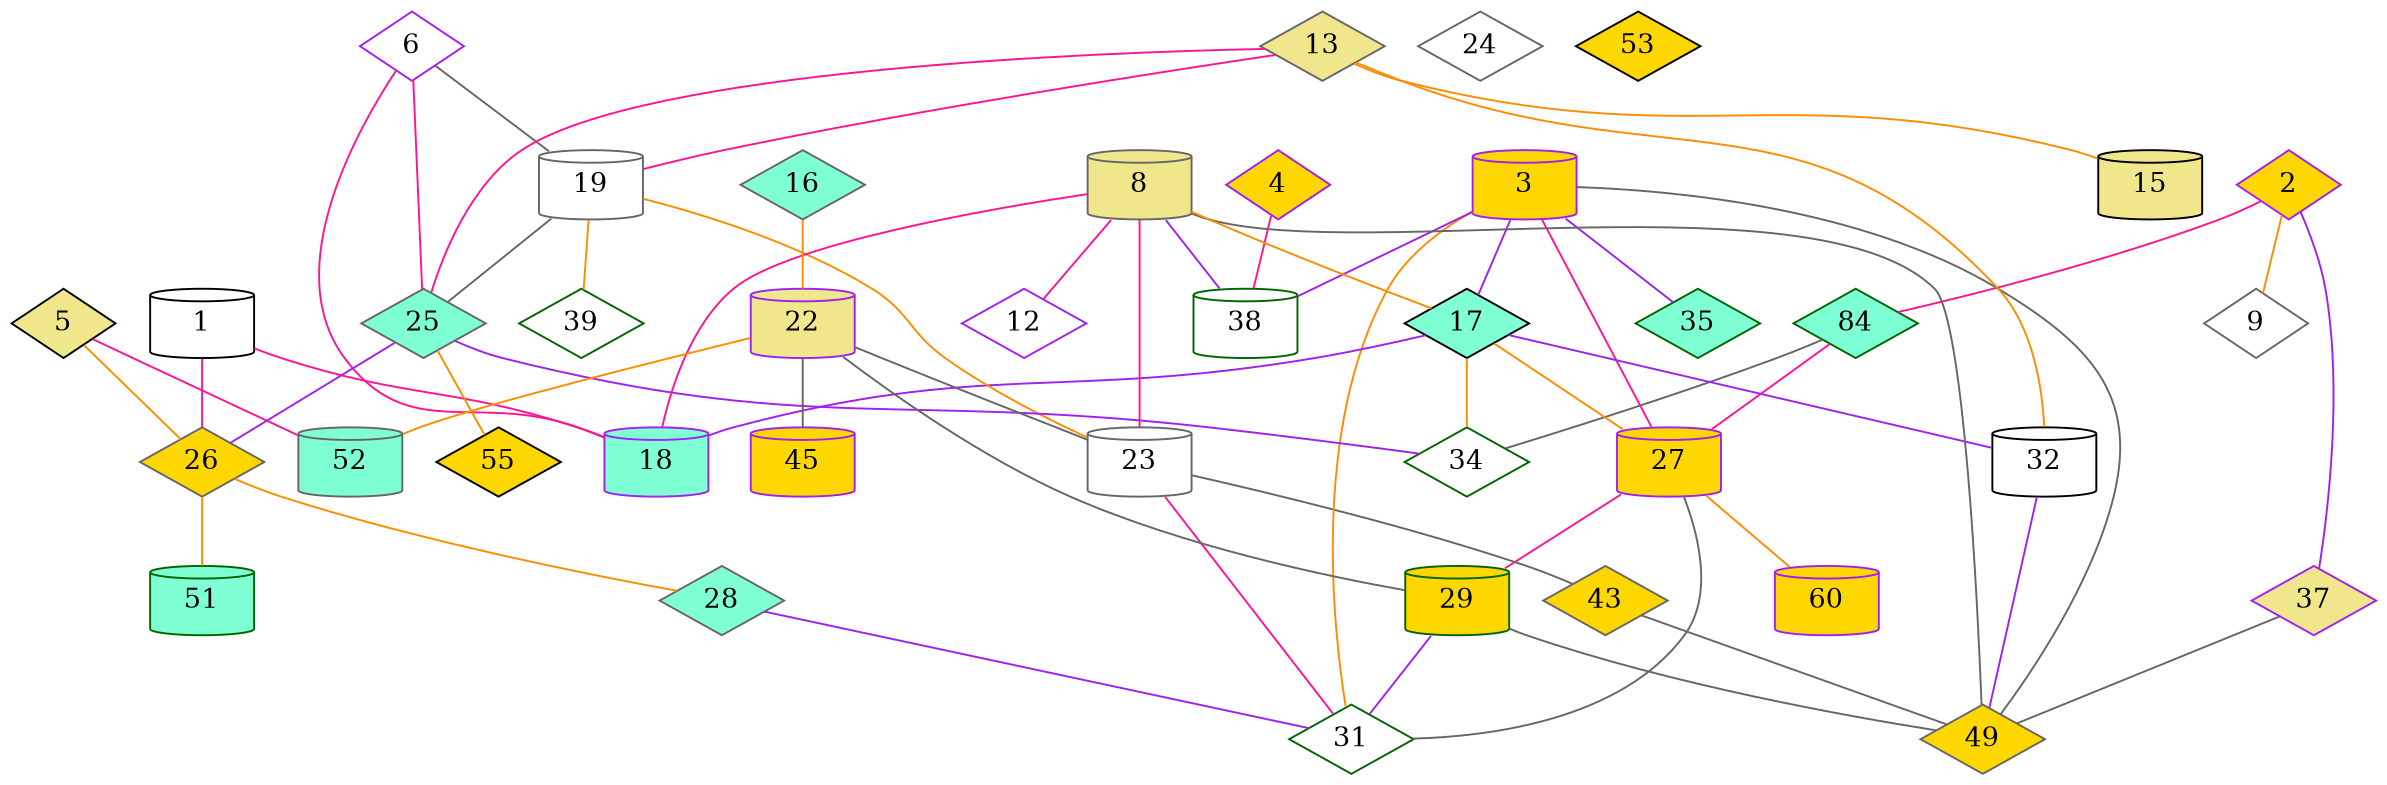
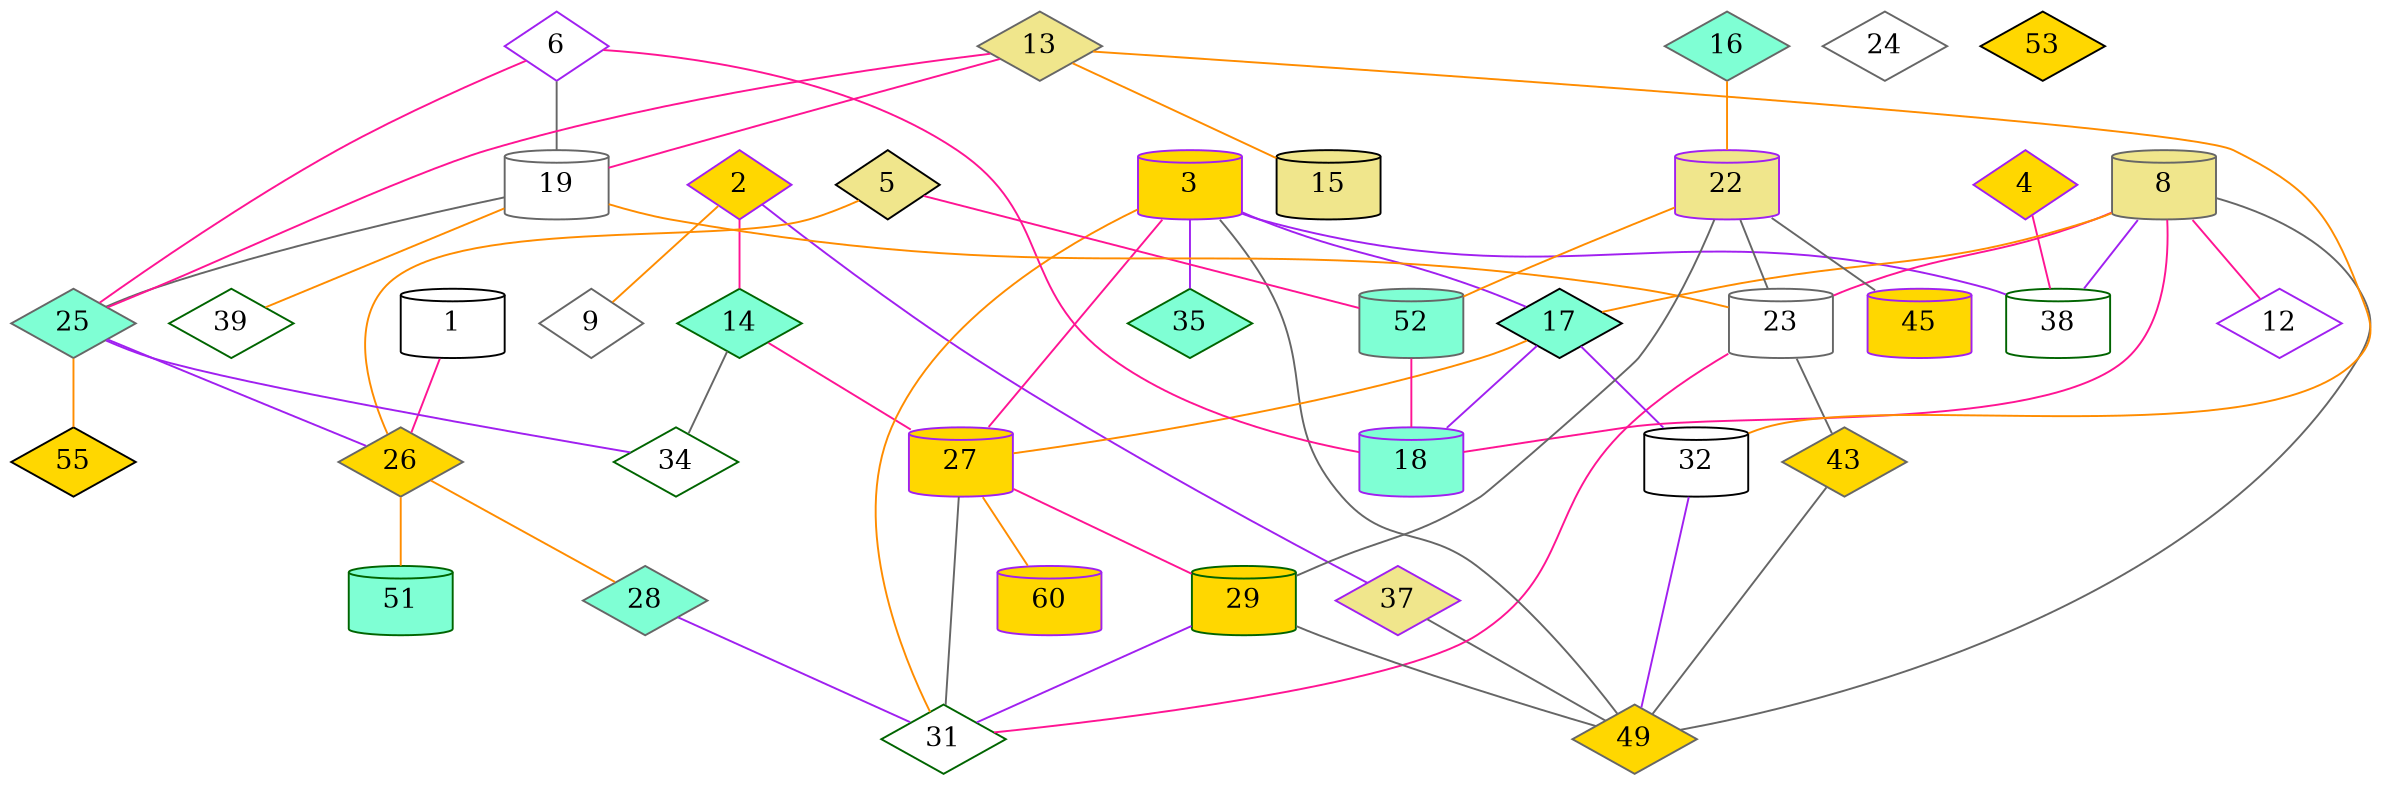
(1856, 323) -> (740, 323)
(429, 393) -> (1411, 393)
(1467, 393) -> none
